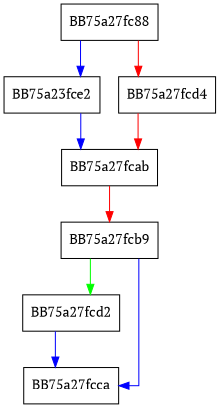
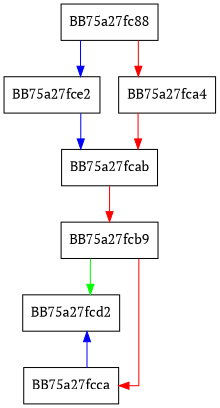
(52, 95) -> (52, 95)
(167, 95) -> (167, 95)
(139, 327) -> (139, 327)
(55, 344) -> (87, 355)
